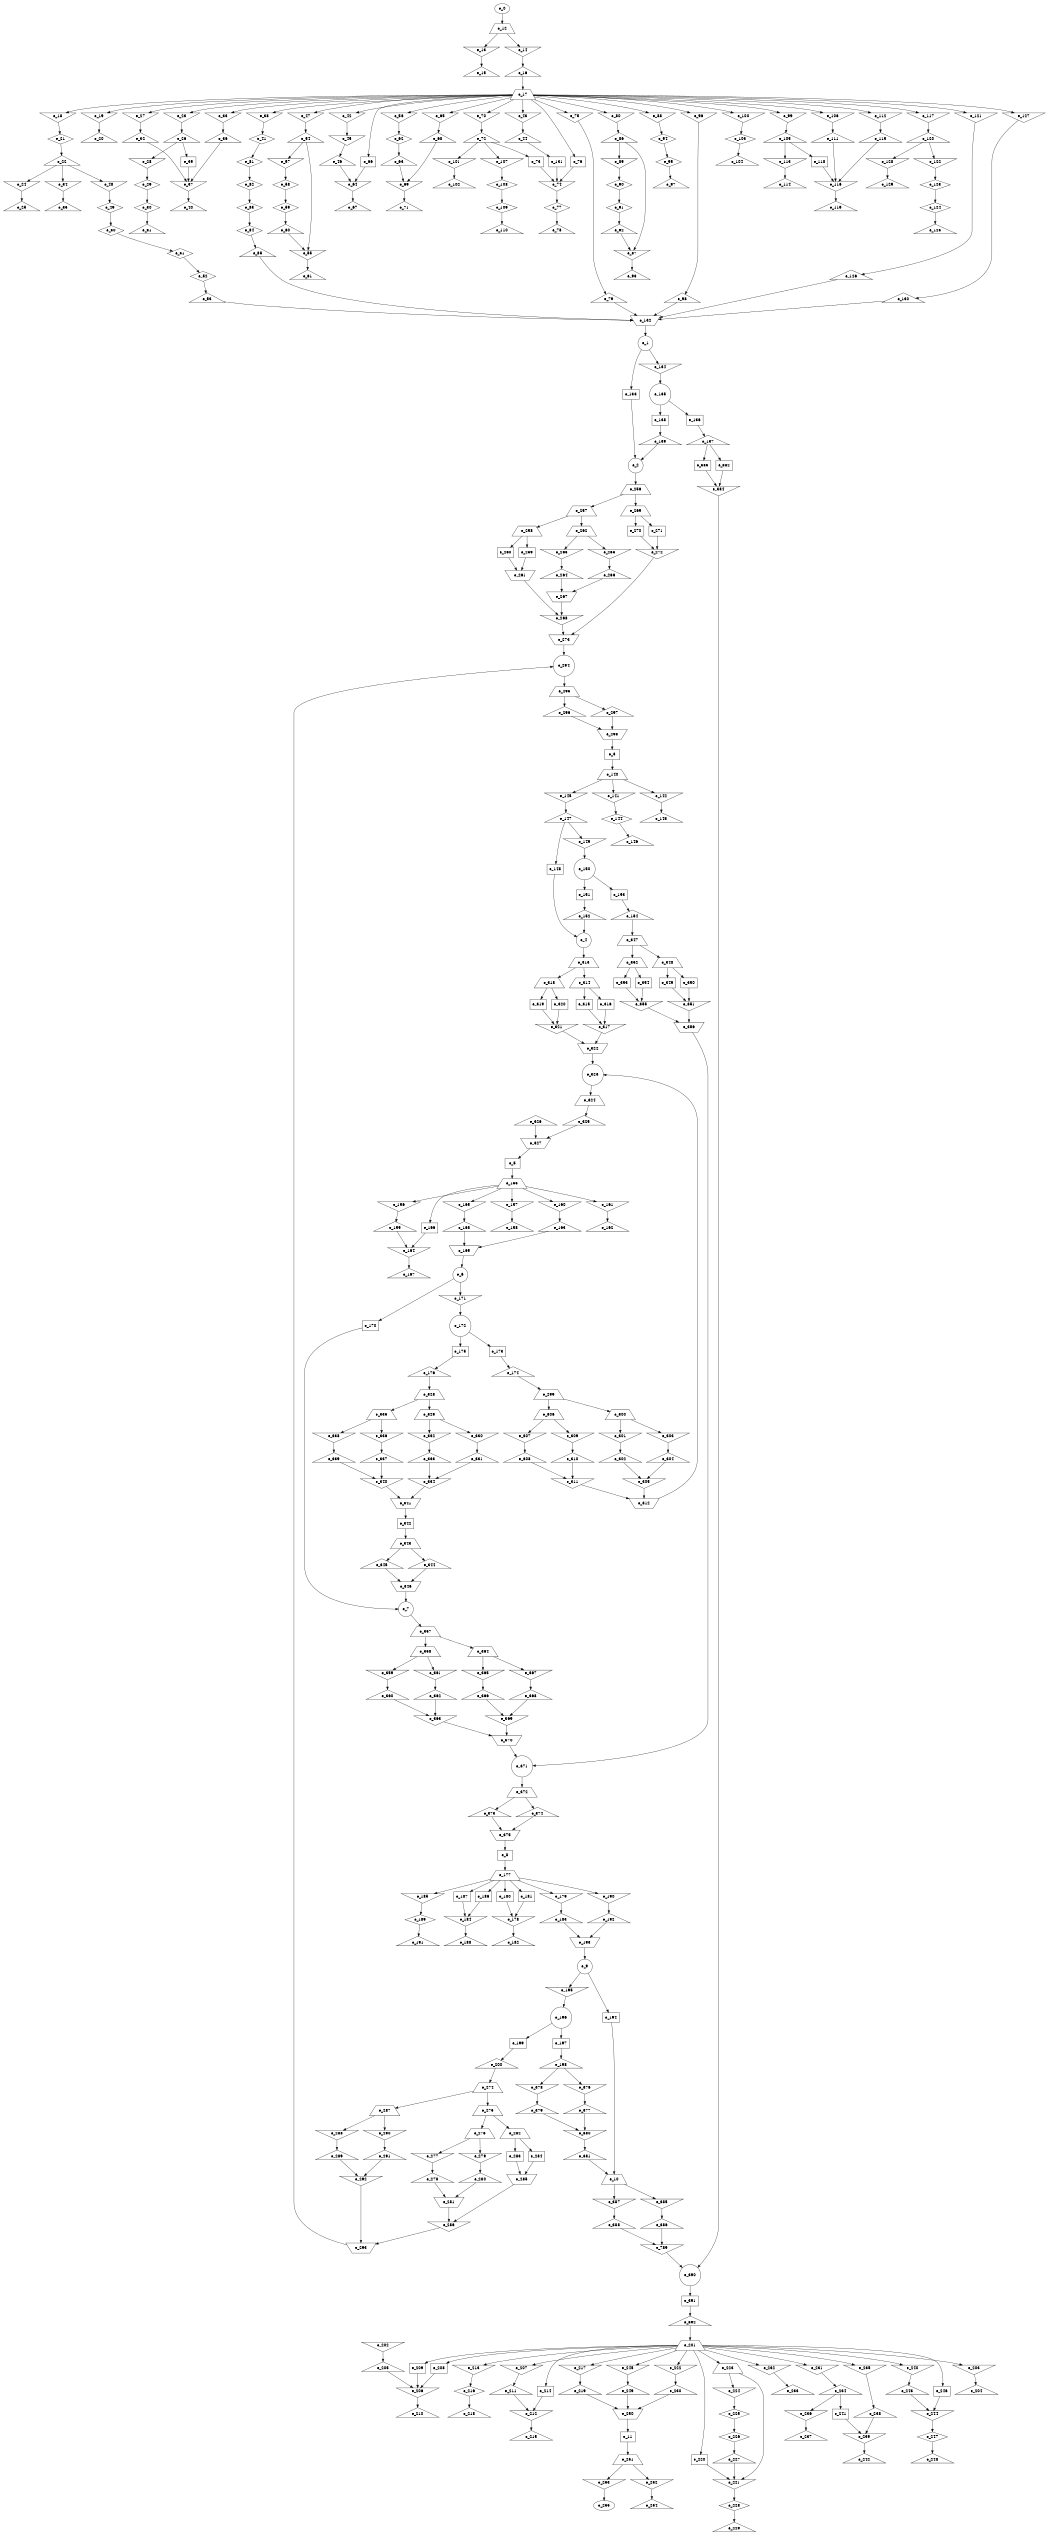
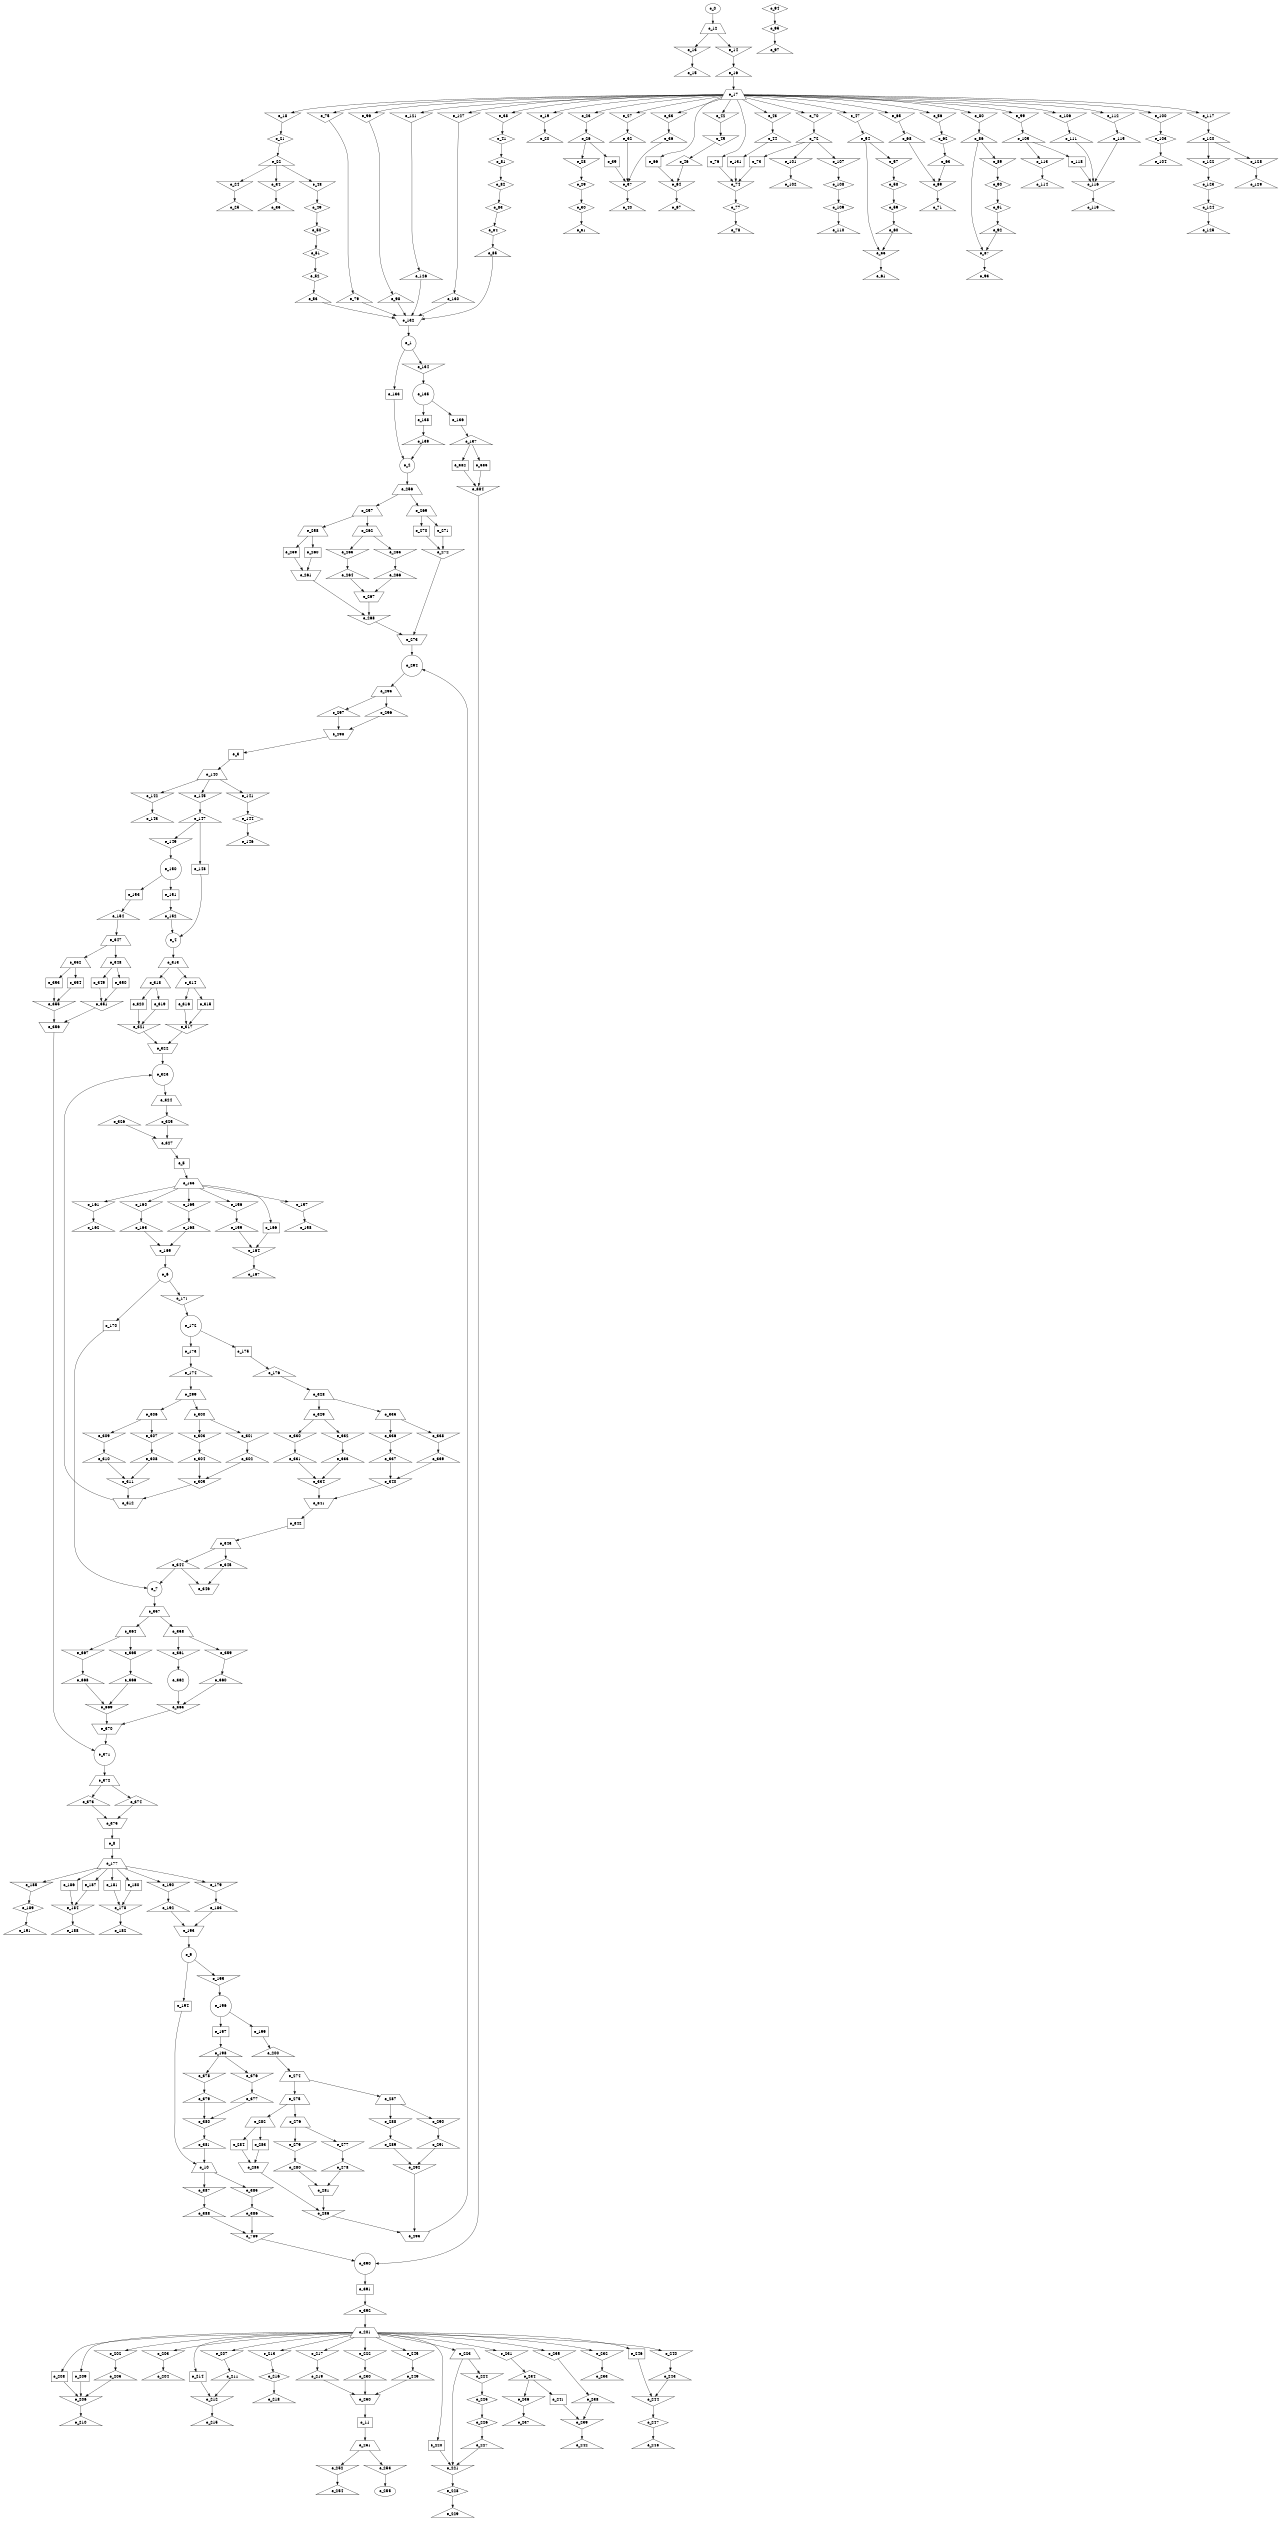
(657, 116) -> none
(406, 1595) -> (168, 1575)
(435, 1696) -> (178, 1680)
none -> (234, 2337)
